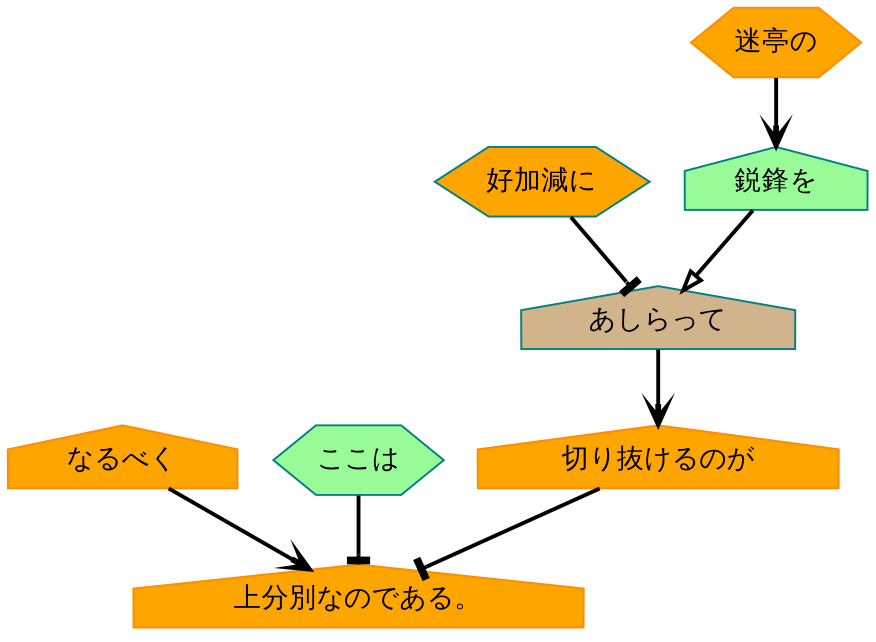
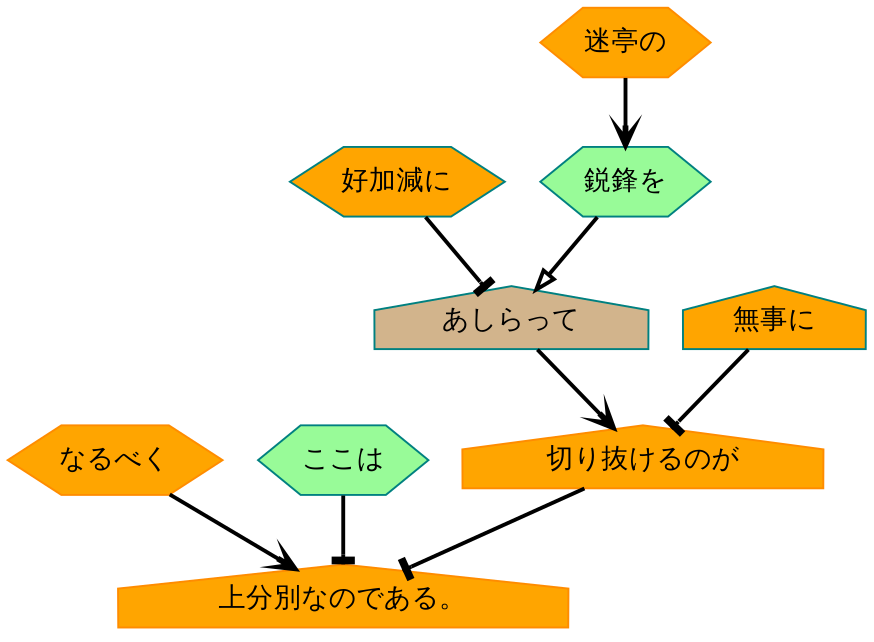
(776, 182) -> (626, 182)
none -> (774, 321)
(123, 460) -> (115, 460)
